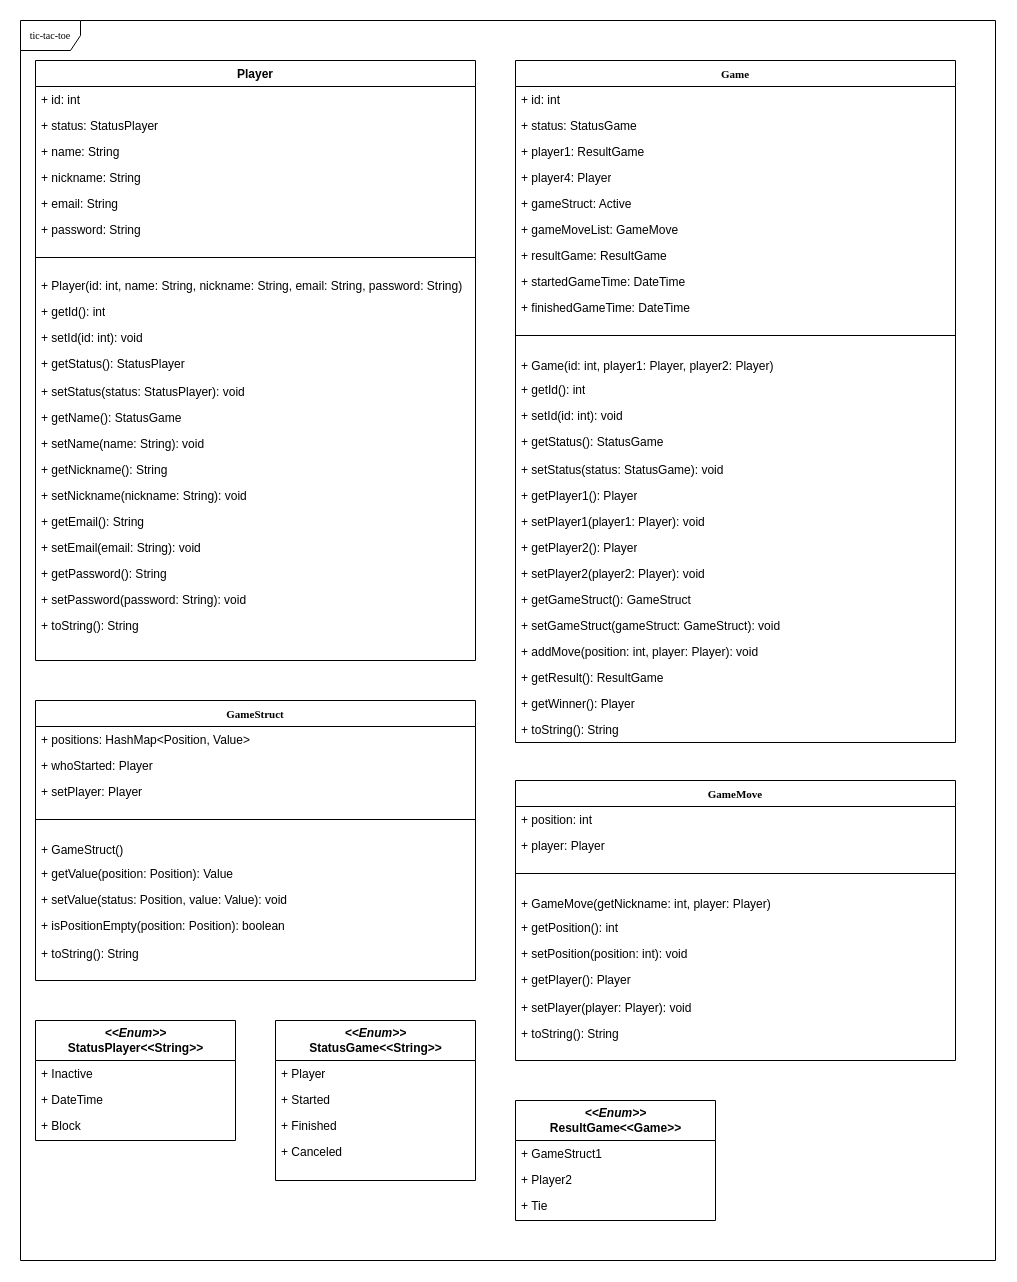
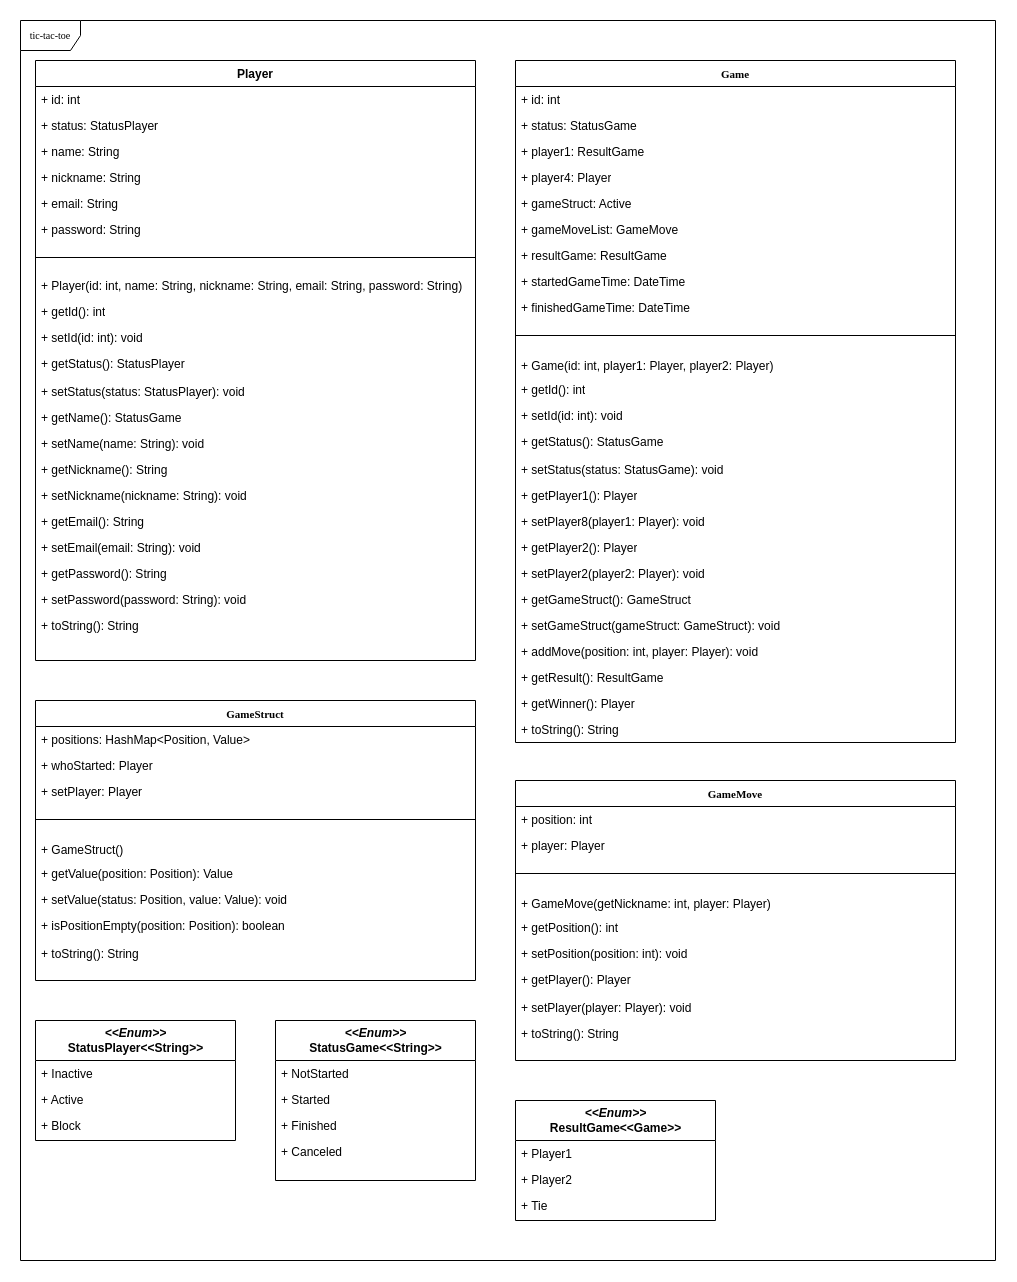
(625, 523) -> (625, 523)
(305, 1075) -> (320, 1075)
(72, 1101) -> (65, 1101)
(564, 1155) -> (549, 1155)
